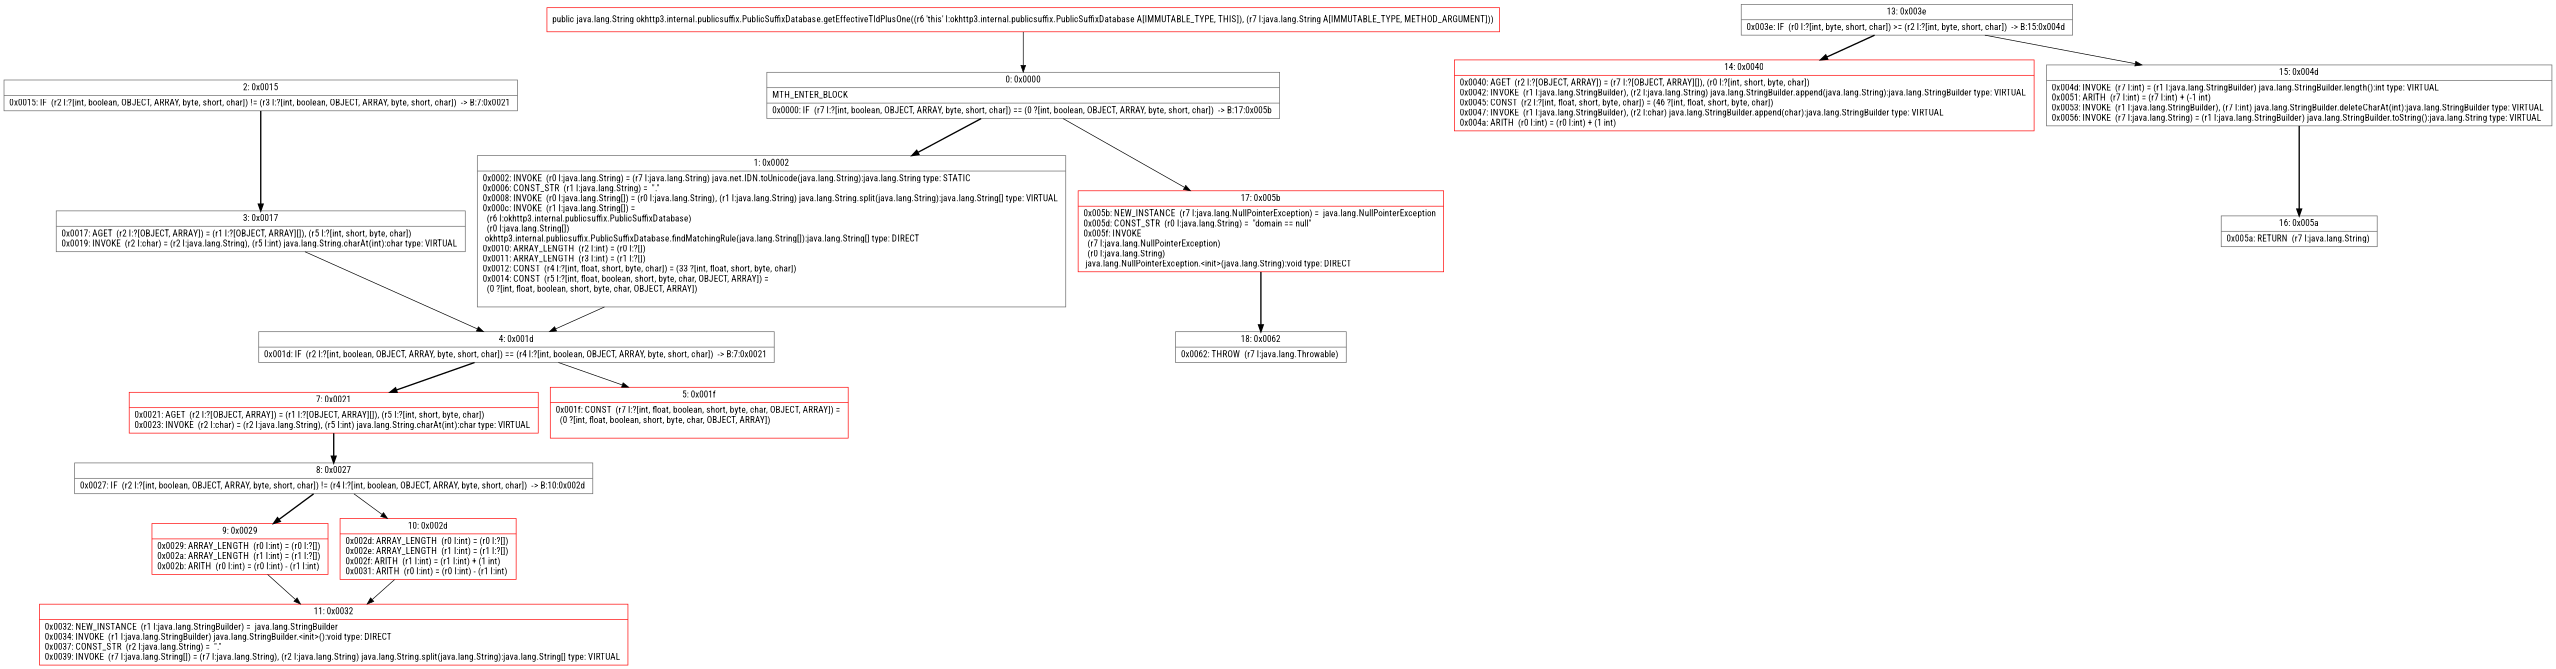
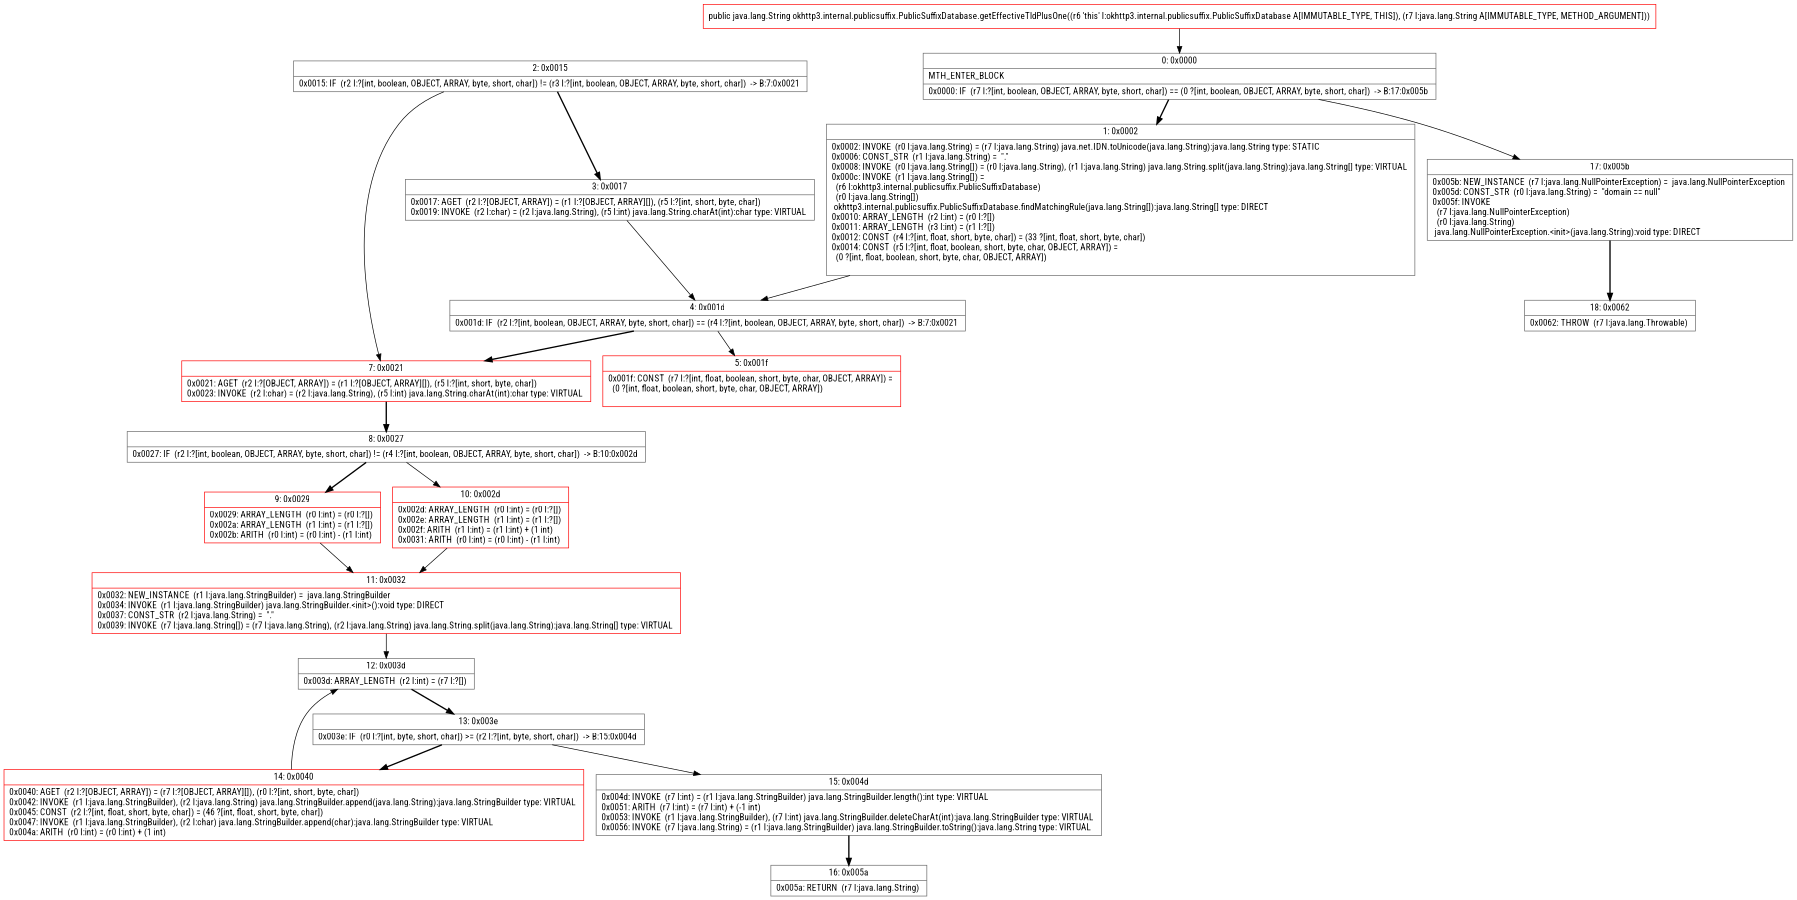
none -> (367, 208)
(1261, 231) -> (1610, 200)
none -> (386, 674)
